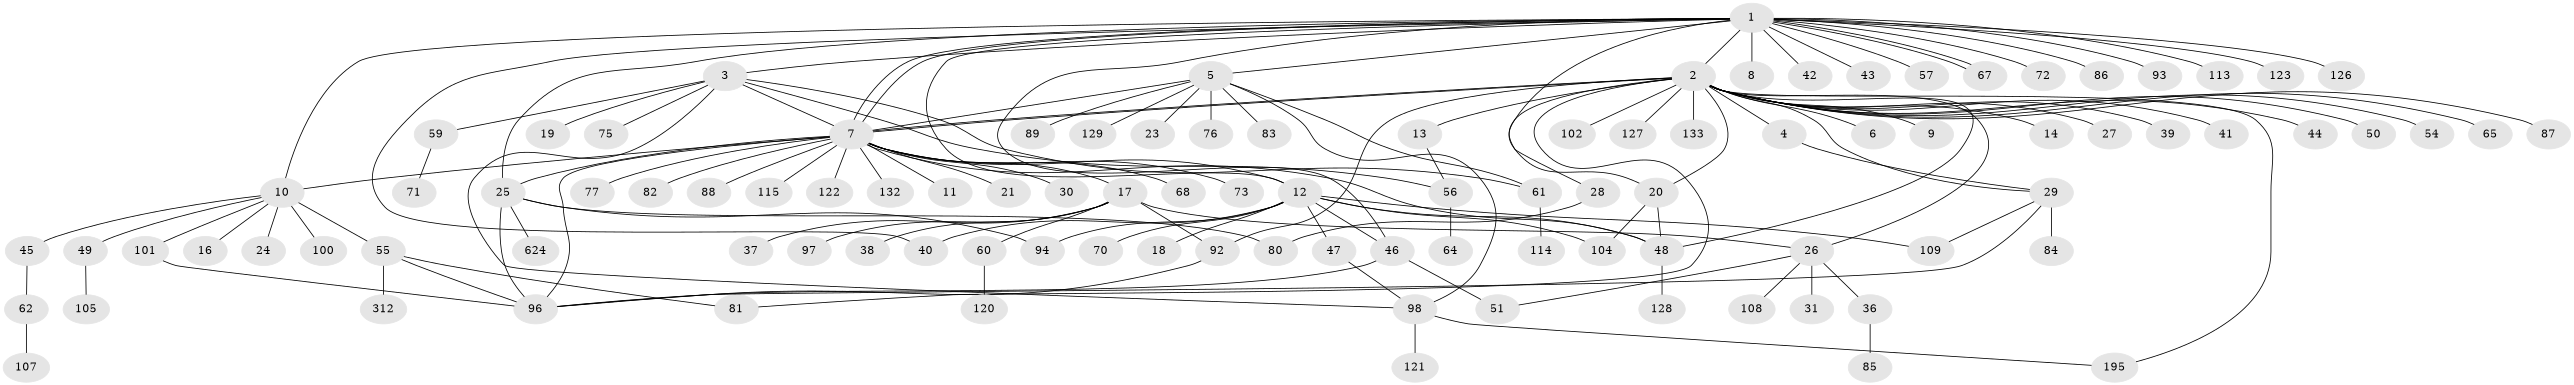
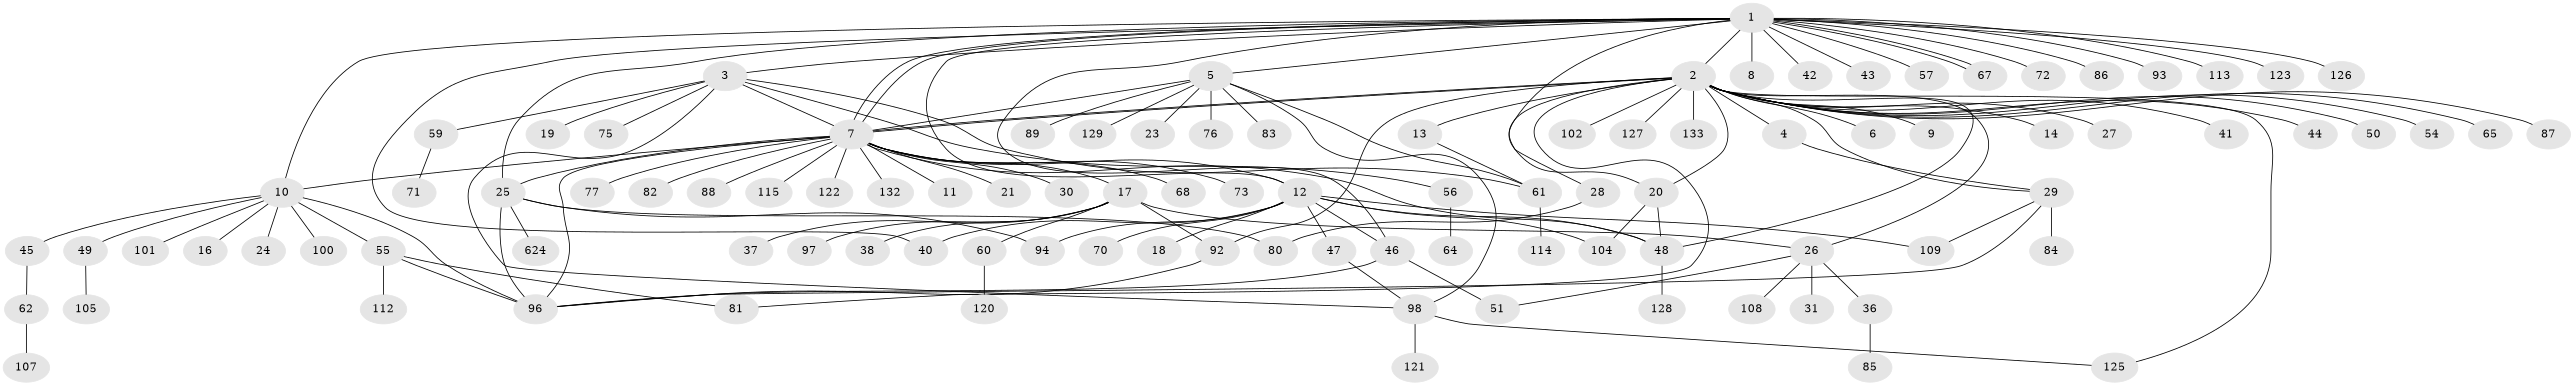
(2168, 134) -> none
(1437, 167) -> (1480, 164)
(338, 286) -> (416, 238)
(383, 309) -> (383, 309)
(2115, 368) -> (2115, 368)
